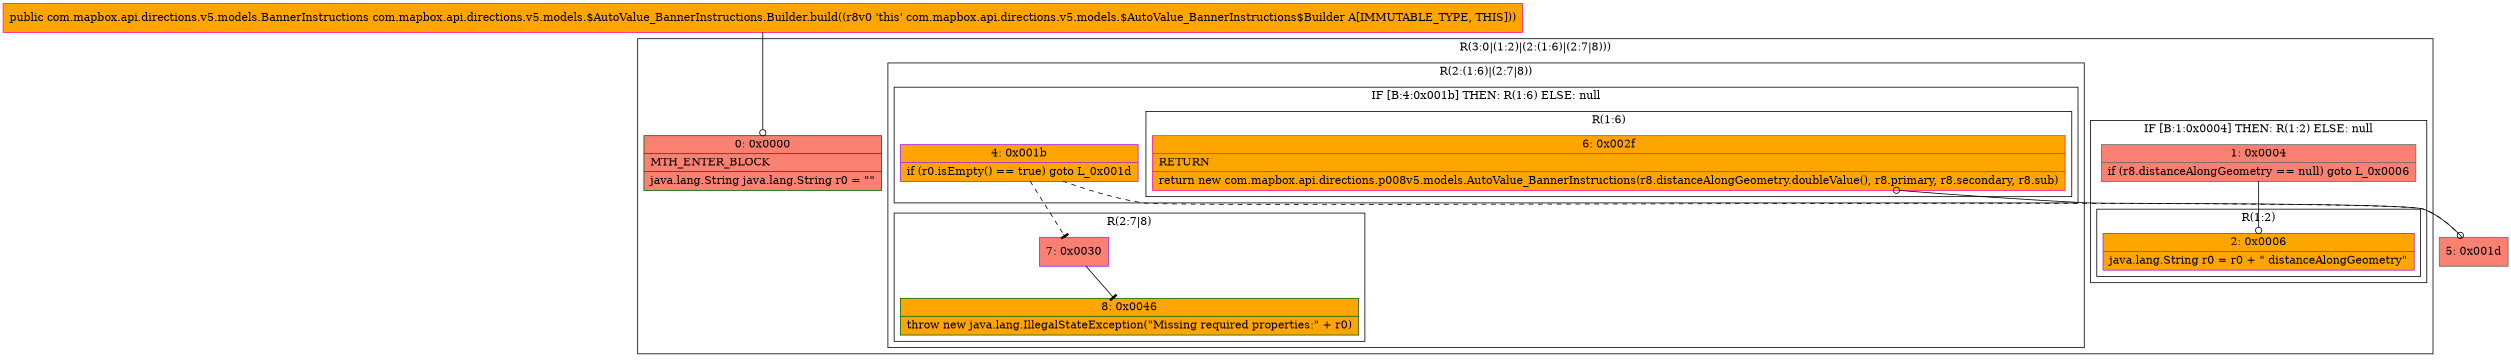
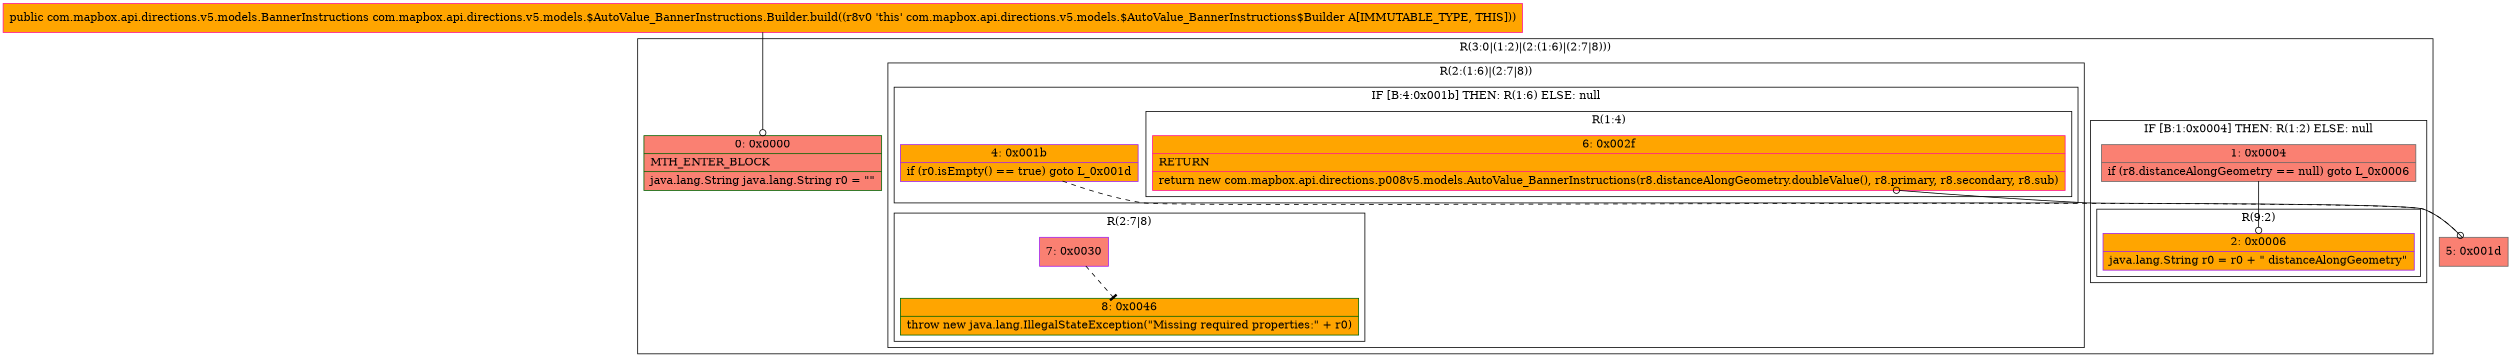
(1609, 120) -> (1609, 120)
(1047, 208) -> none
(2259, 218) -> (2259, 218)
(1099, 281) -> (1099, 281)
